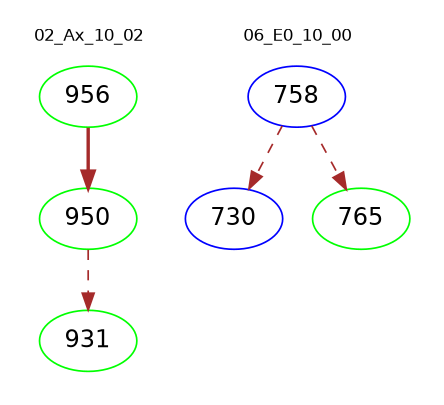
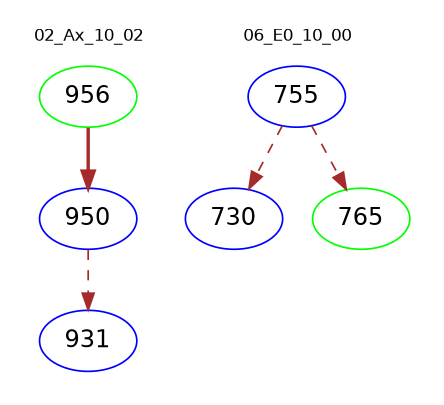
(297, 97) -> (297, 97)
(88, 219) -> (88, 219)
(88, 341) -> (88, 341)
